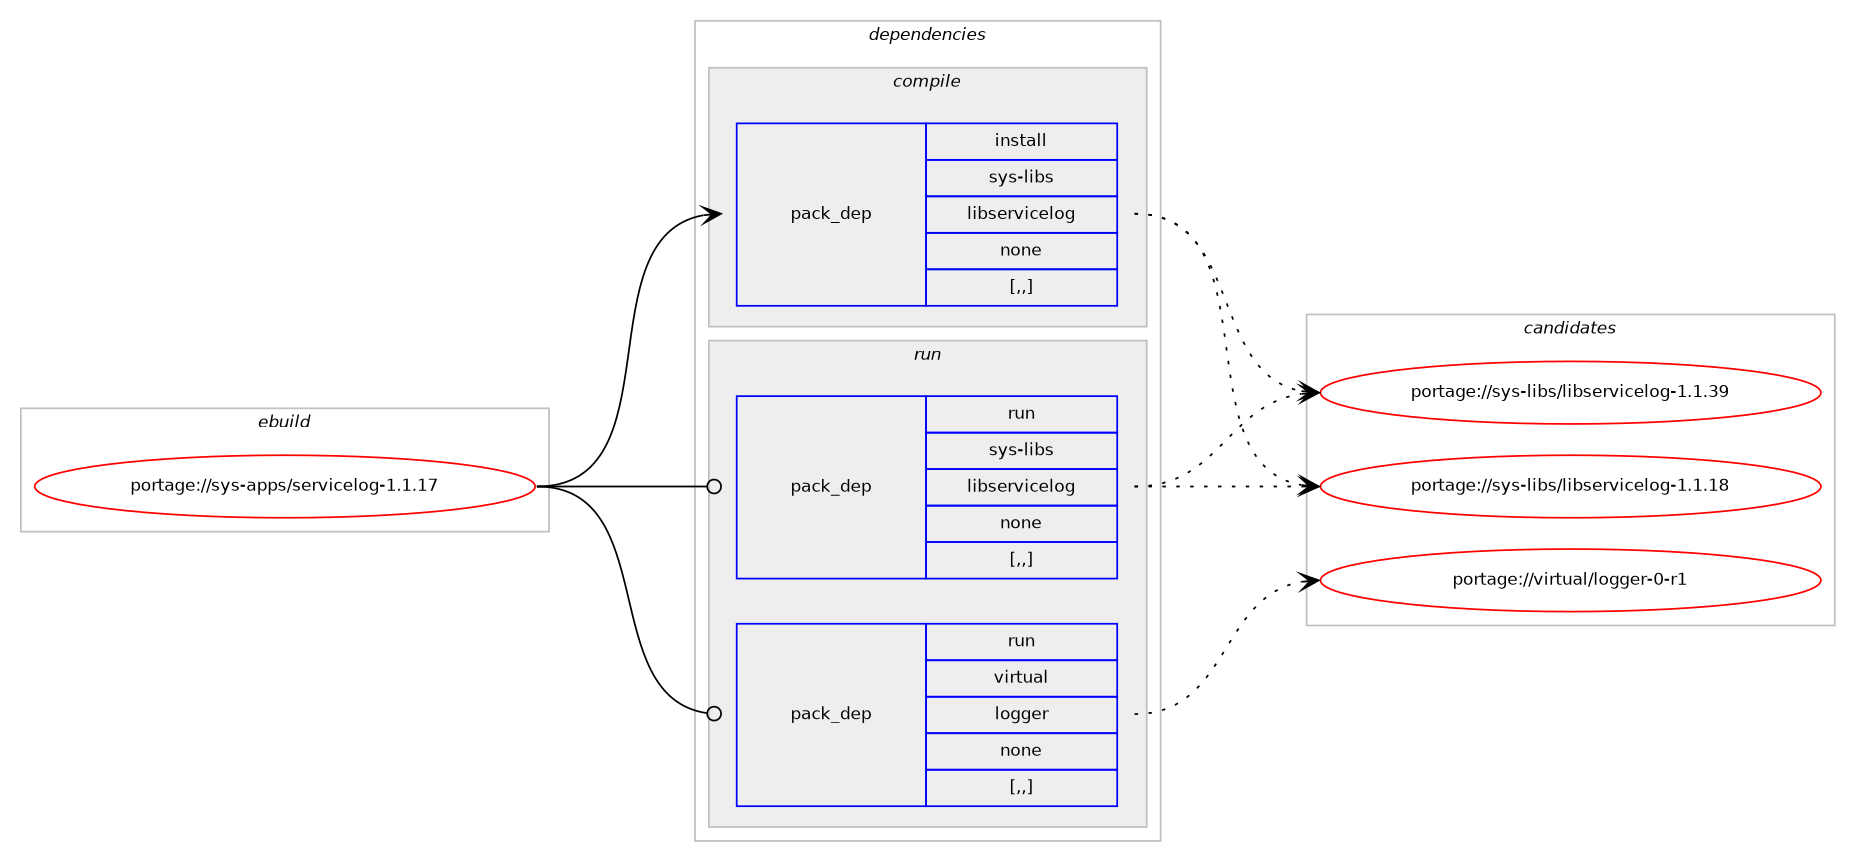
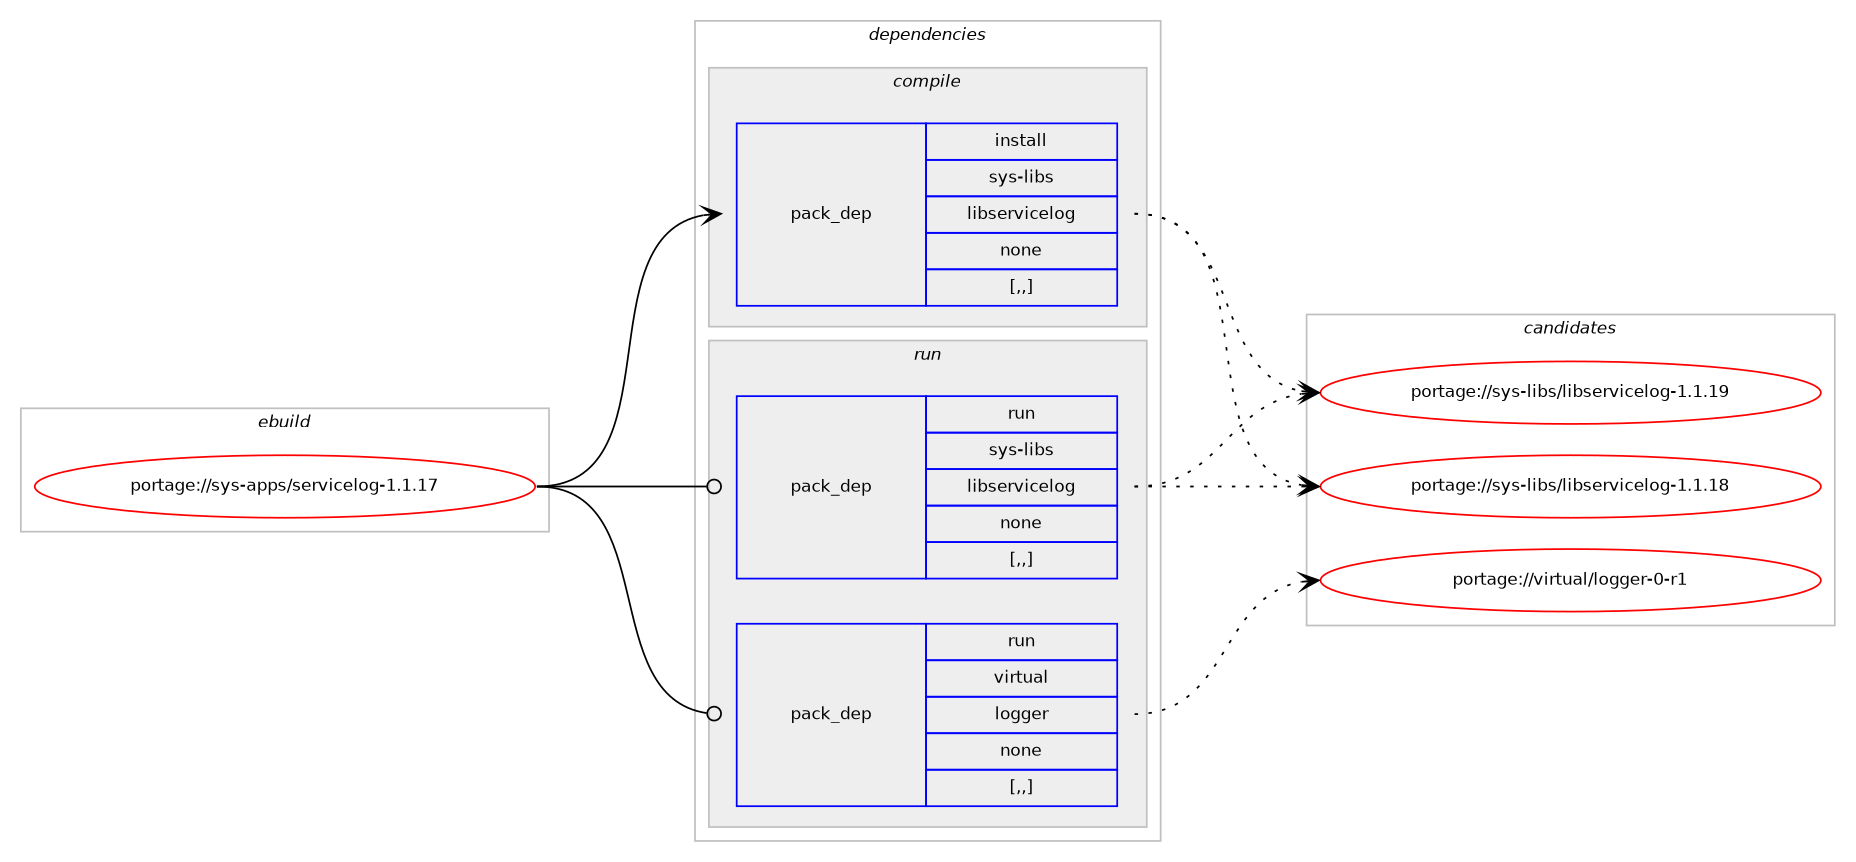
(1571, 393) -> (1571, 393)
